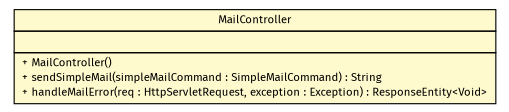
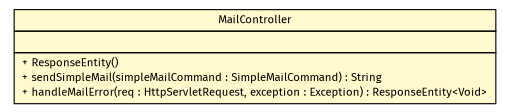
(67, 63) -> (70, 63)
